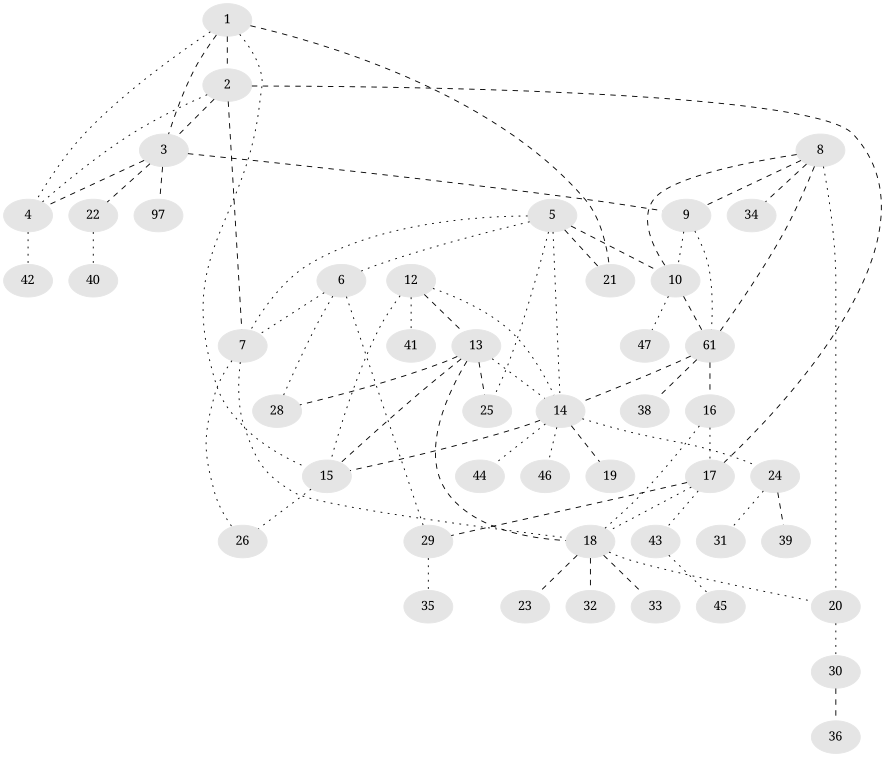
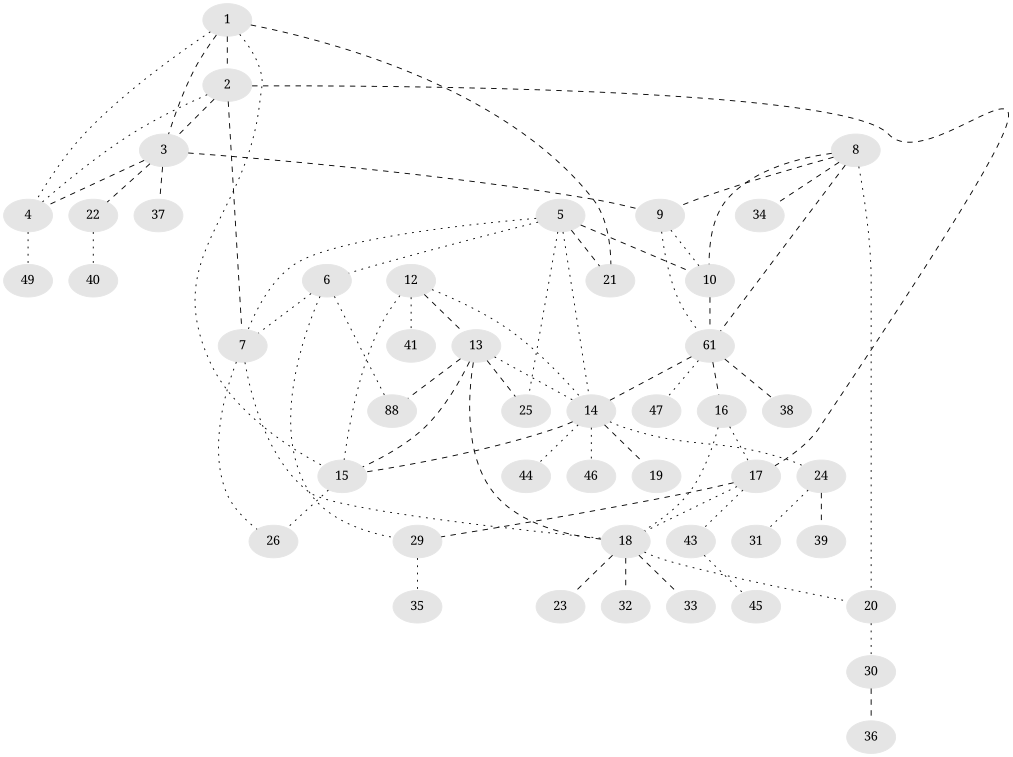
(158, 216) -> (158, 216)
(28, 281) -> (28, 281)
(660, 313) -> (683, 379)
(277, 411) -> (392, 411)
